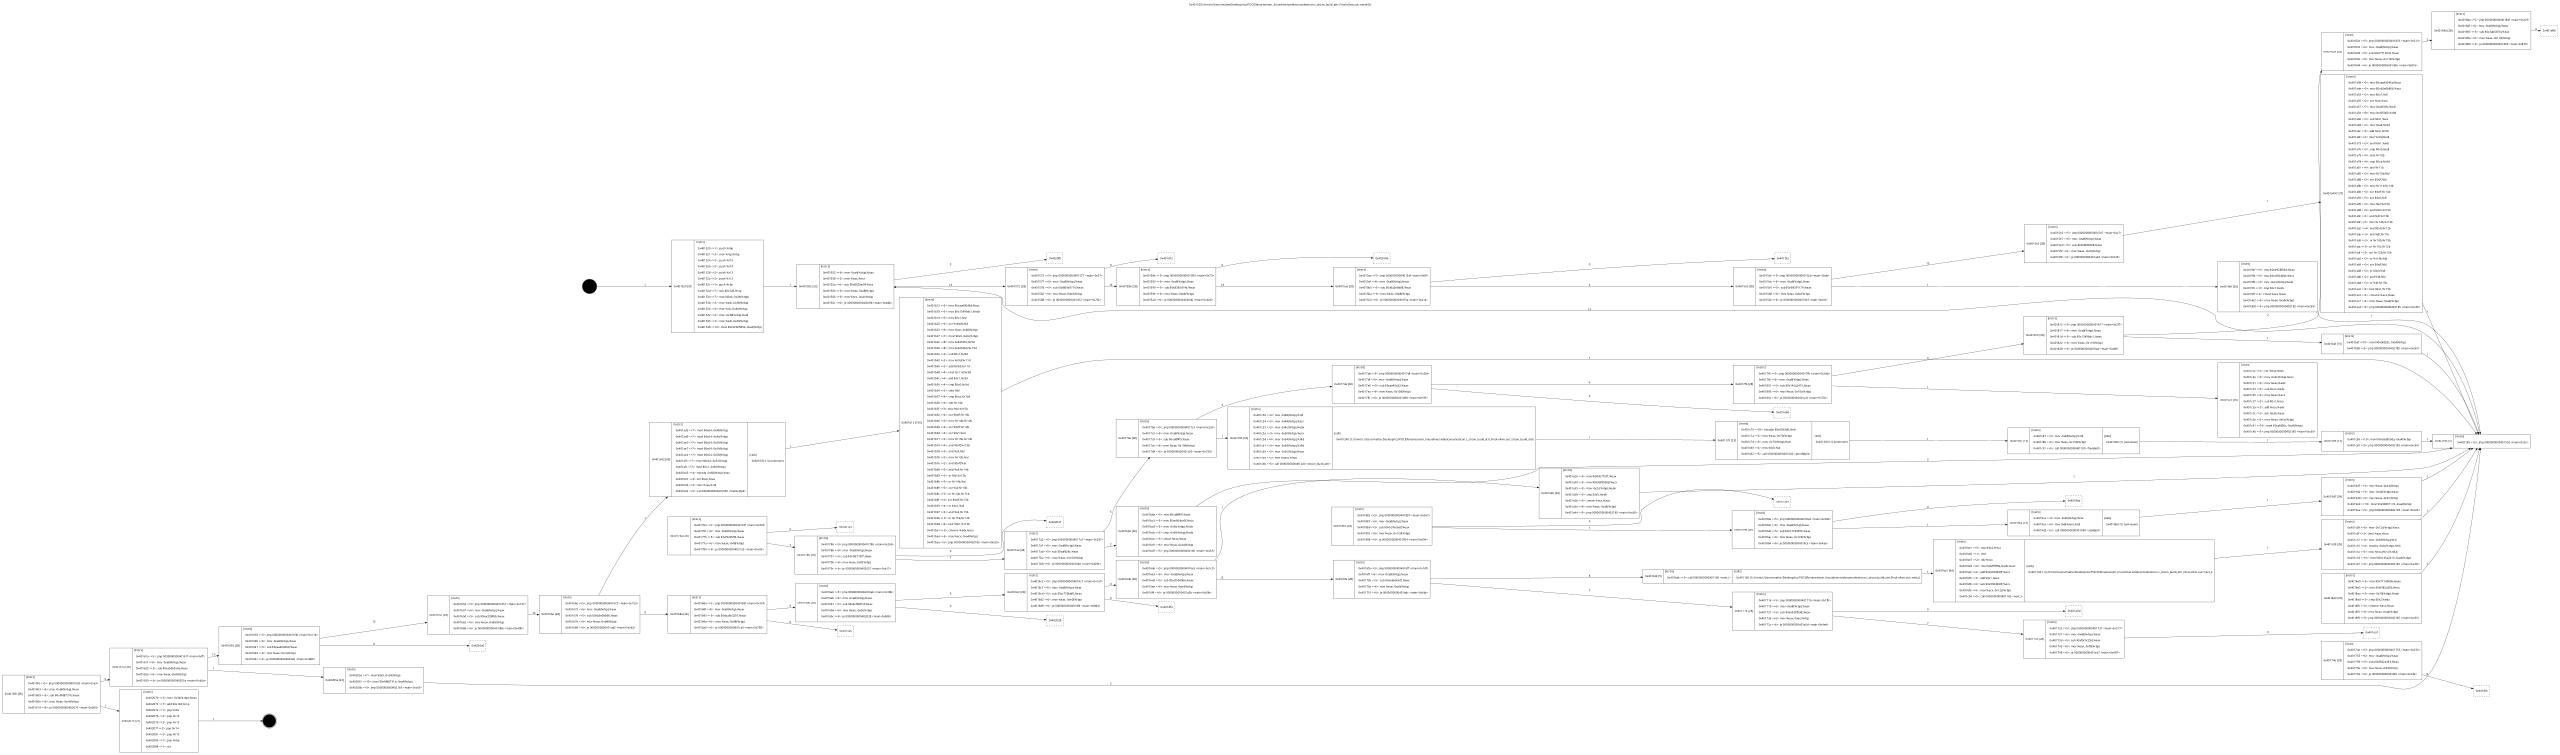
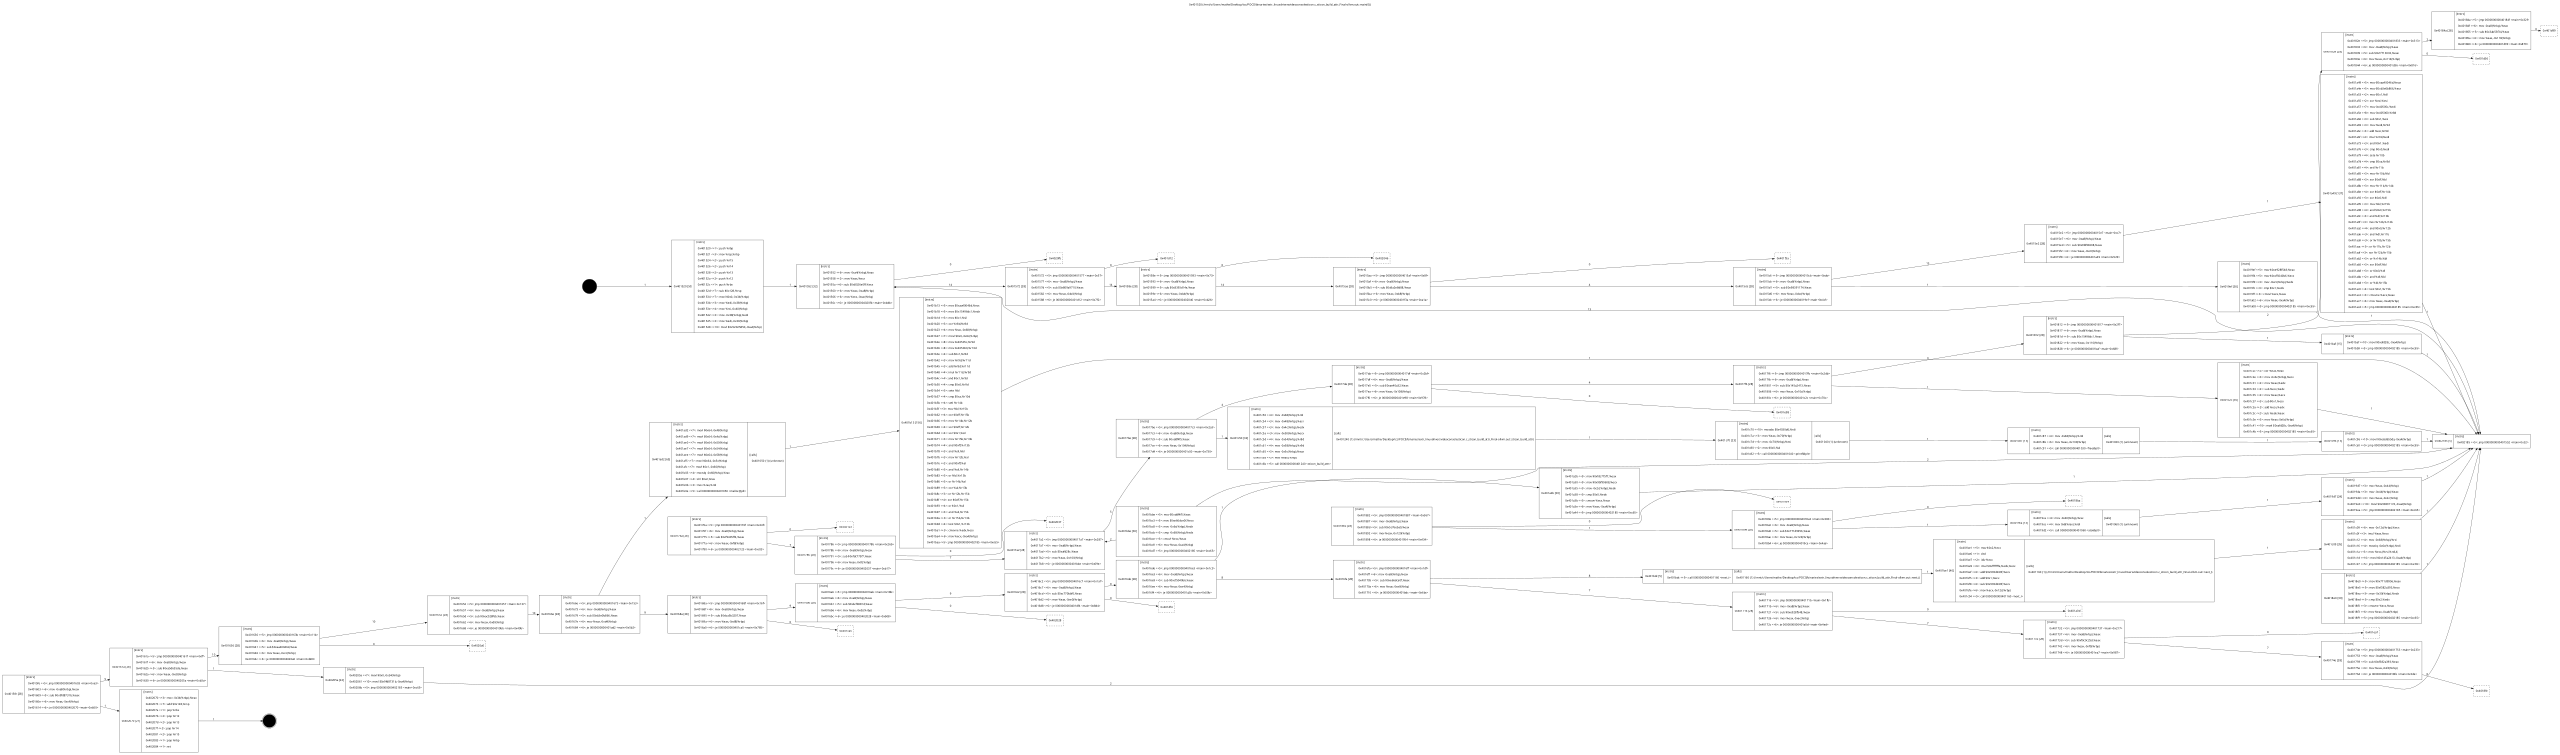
none -> (2481, 59)
none -> (2381, 421)
(1110, 547) -> (1111, 541)
none -> (2222, 650)
